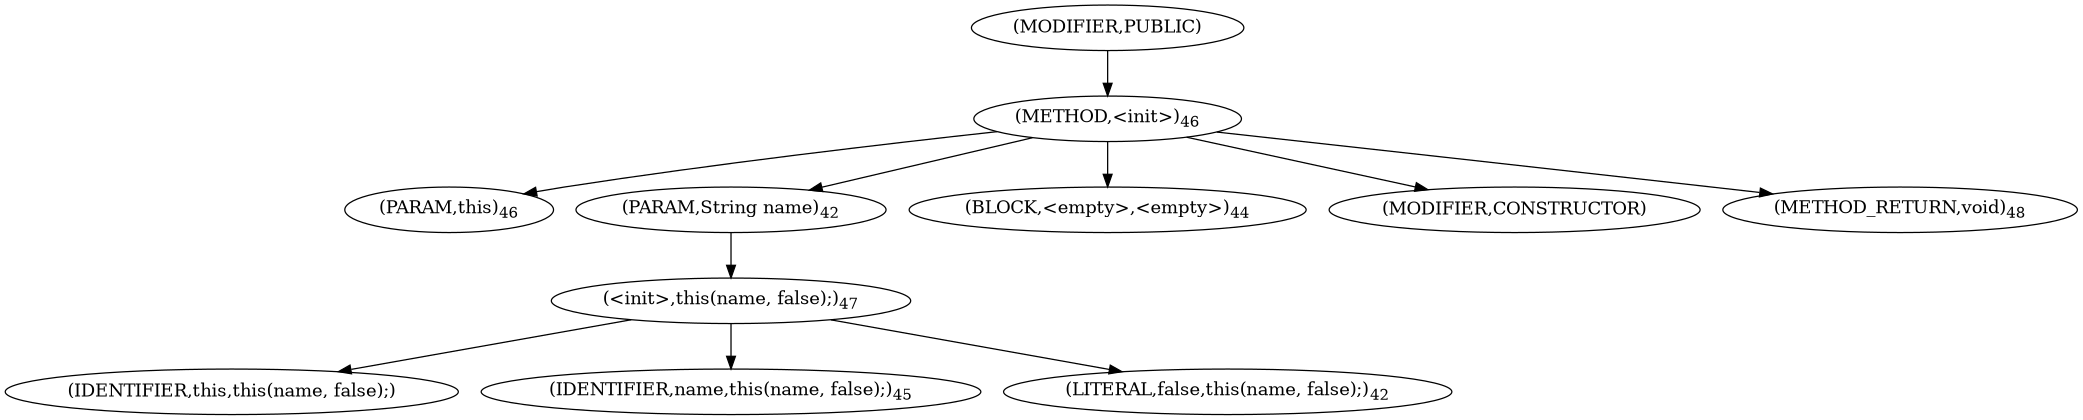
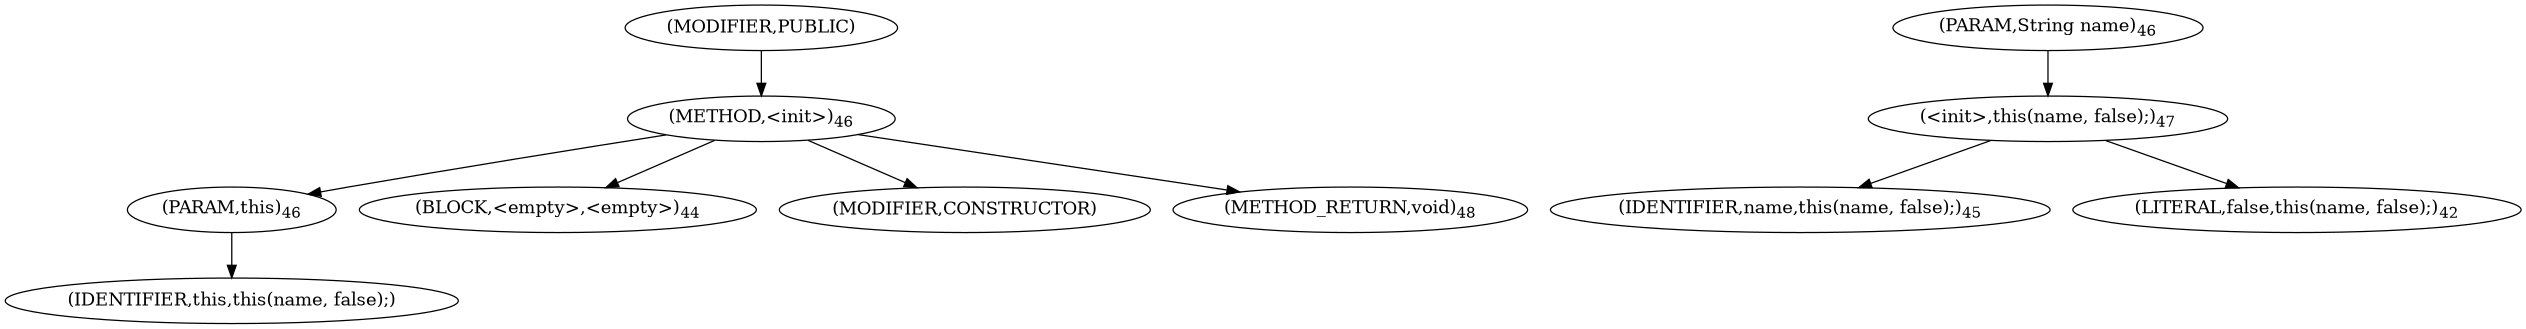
(927, 162) -> none
(830, 208) -> (2147, 26)
(491, 345) -> (232, 249)
